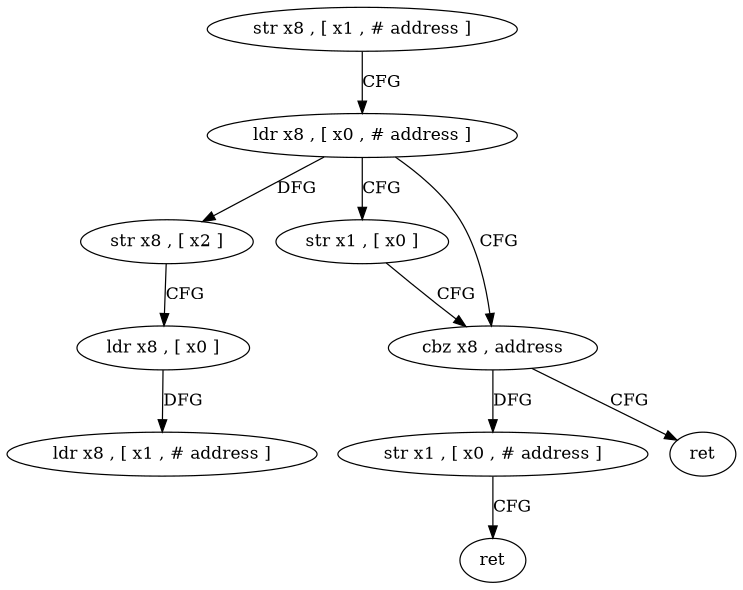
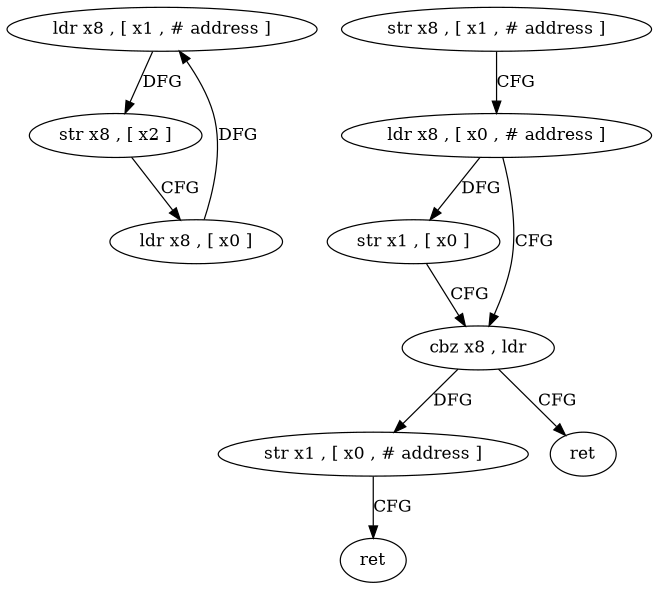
(269, 186) -> (141, 77)
(382, 189) -> (481, 189)
(493, 348) -> (478, 348)
